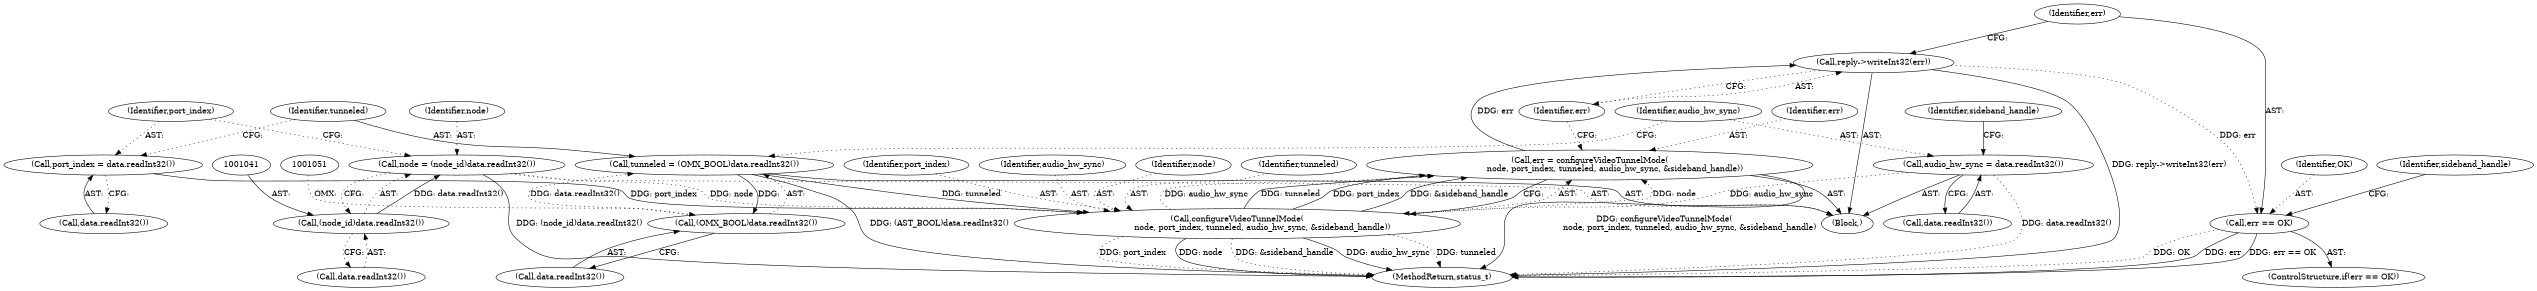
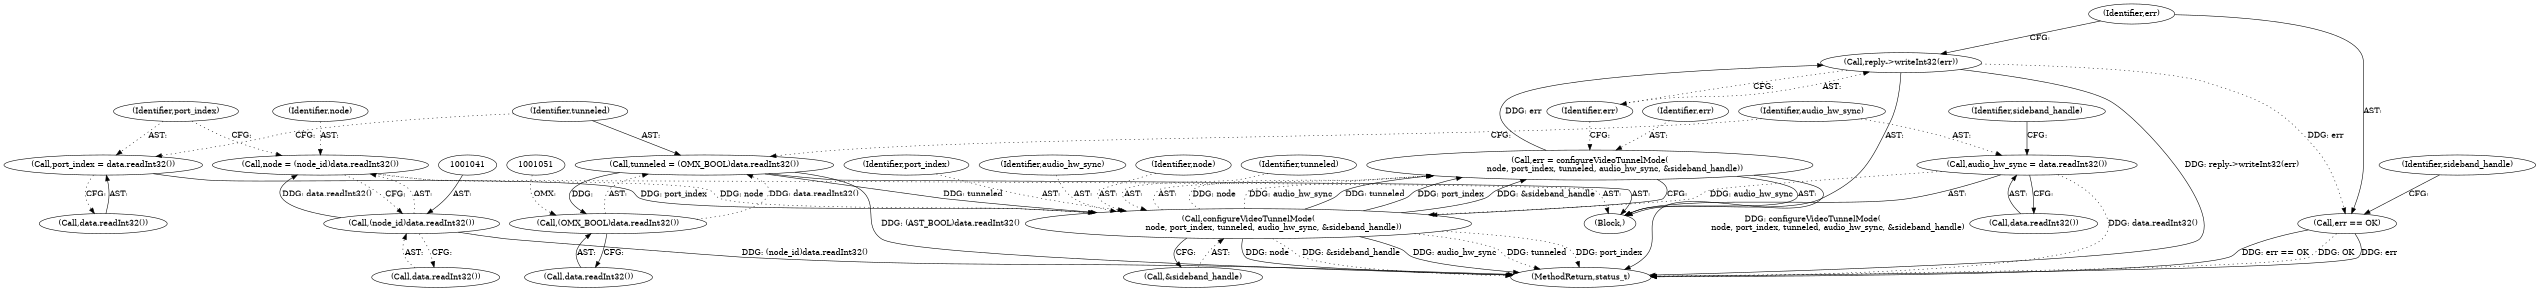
(2324, 165) -> none
(900, 269) -> (983, 264)
none -> (1193, 277)
(2334, 277) -> none
